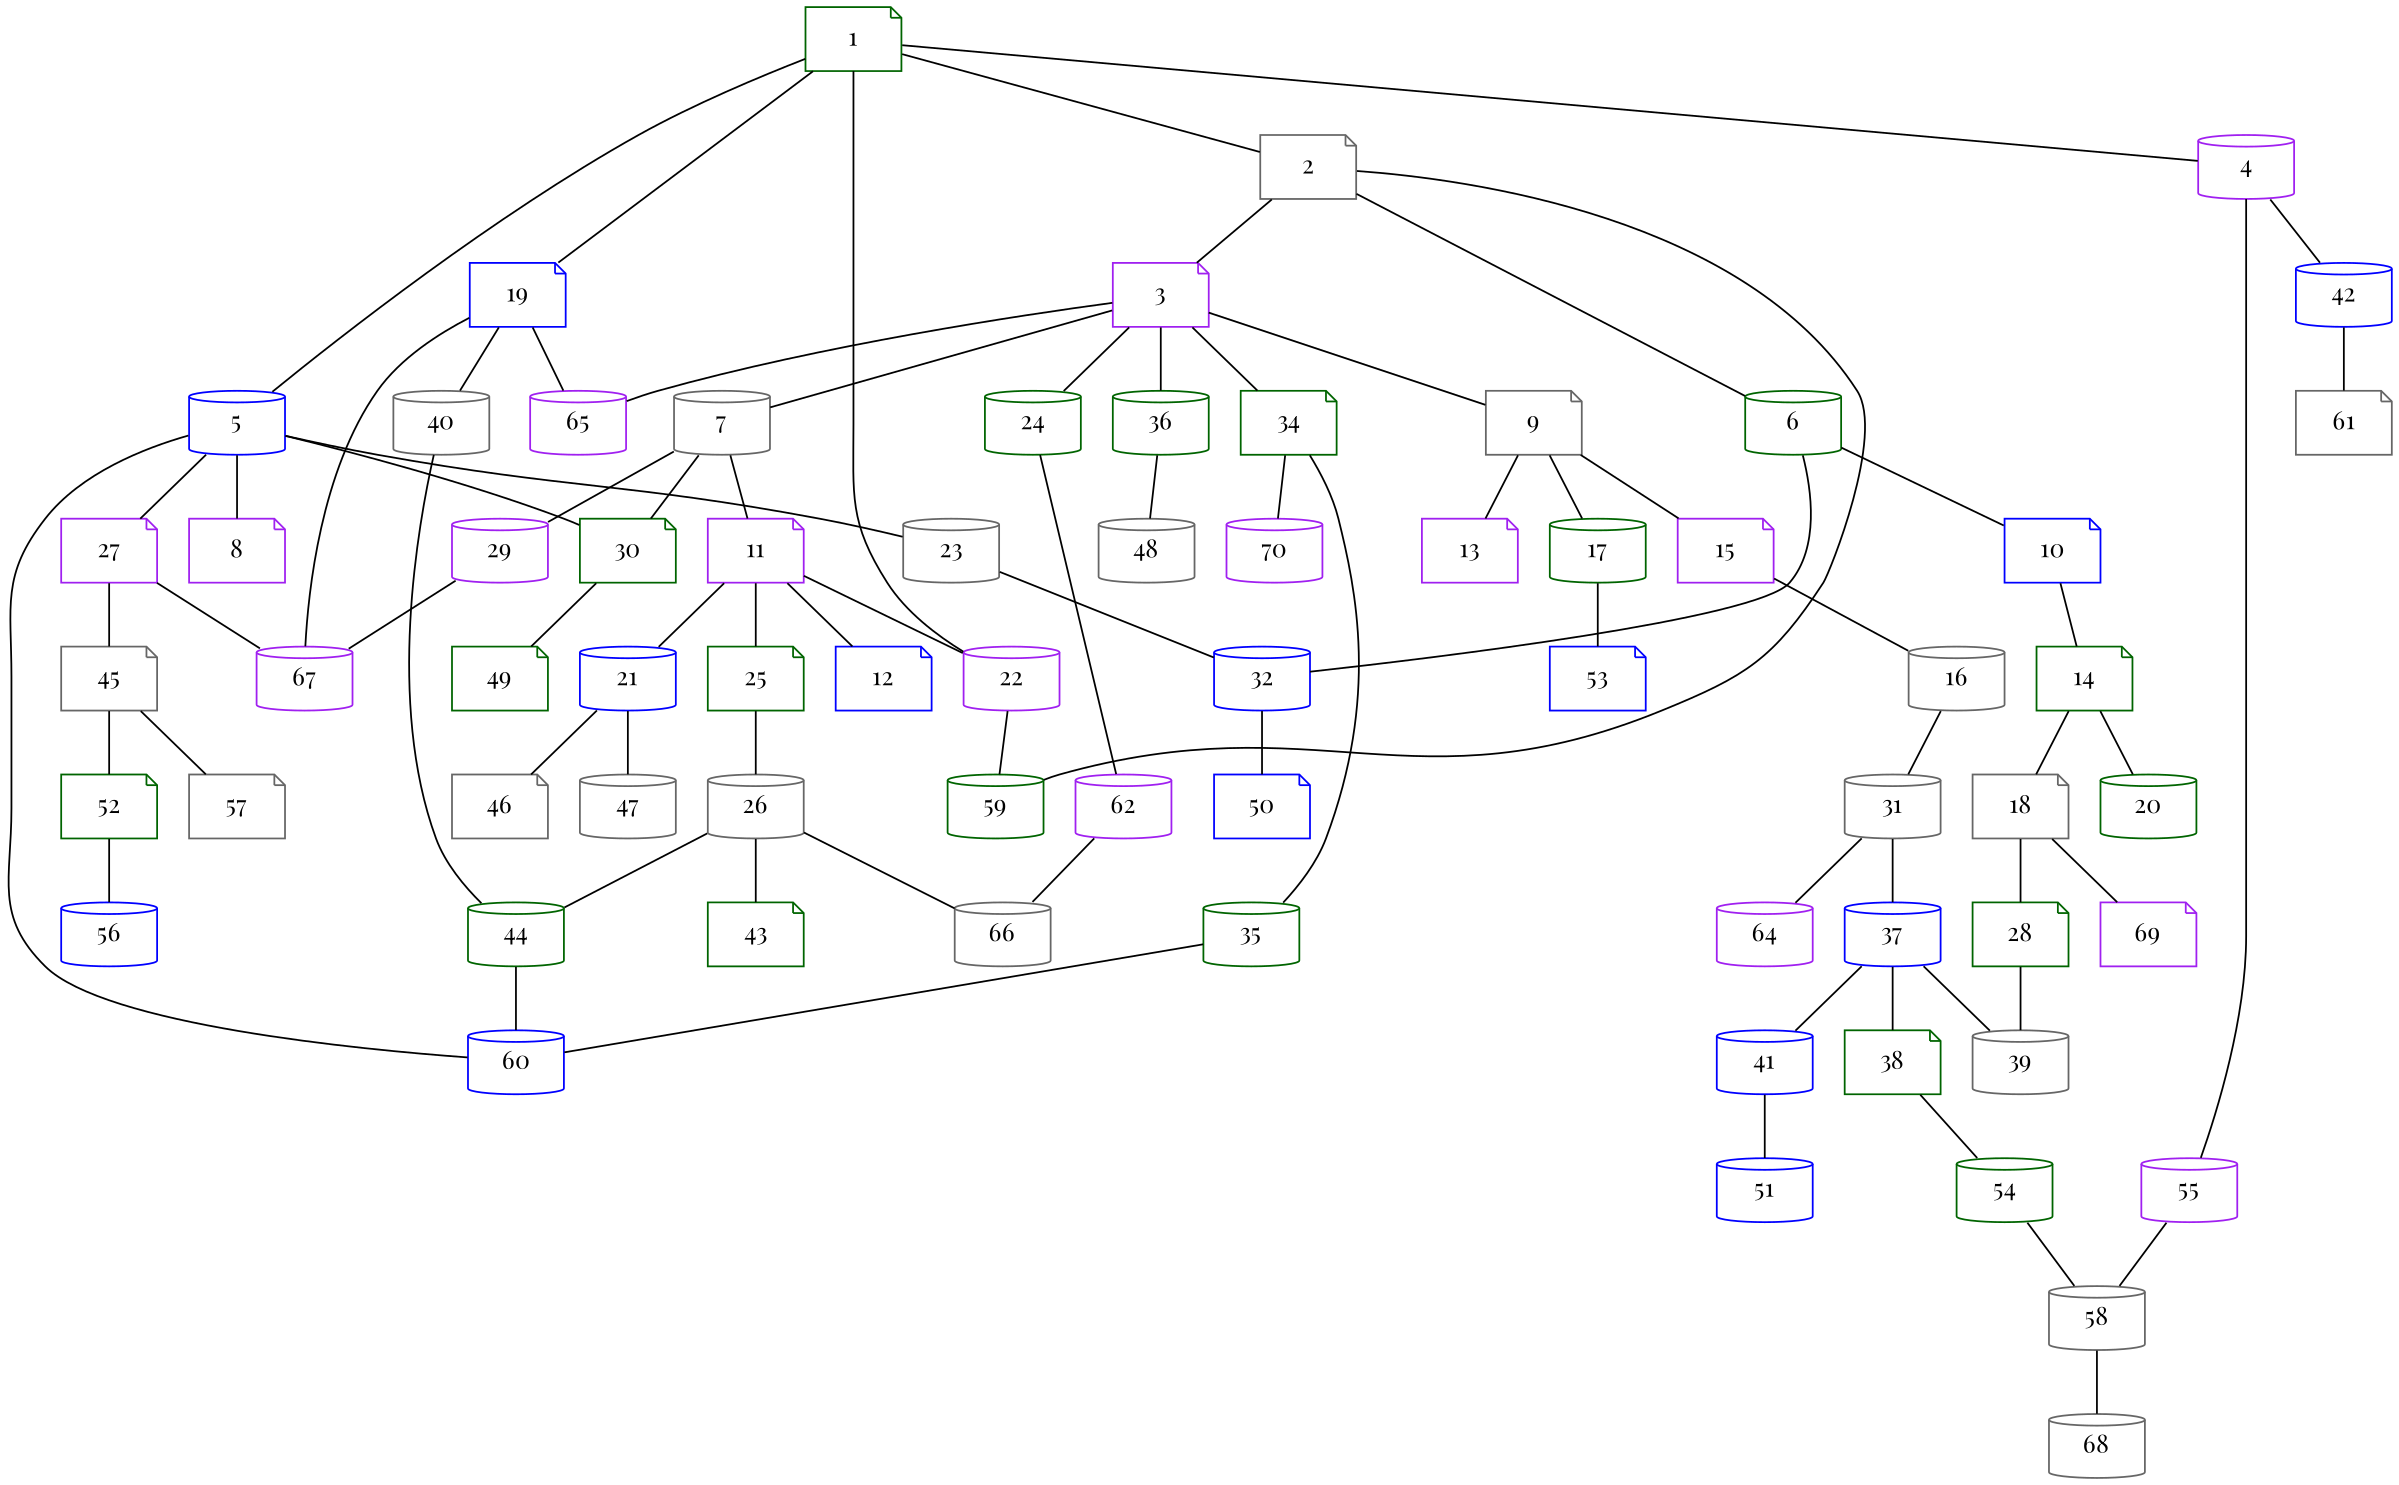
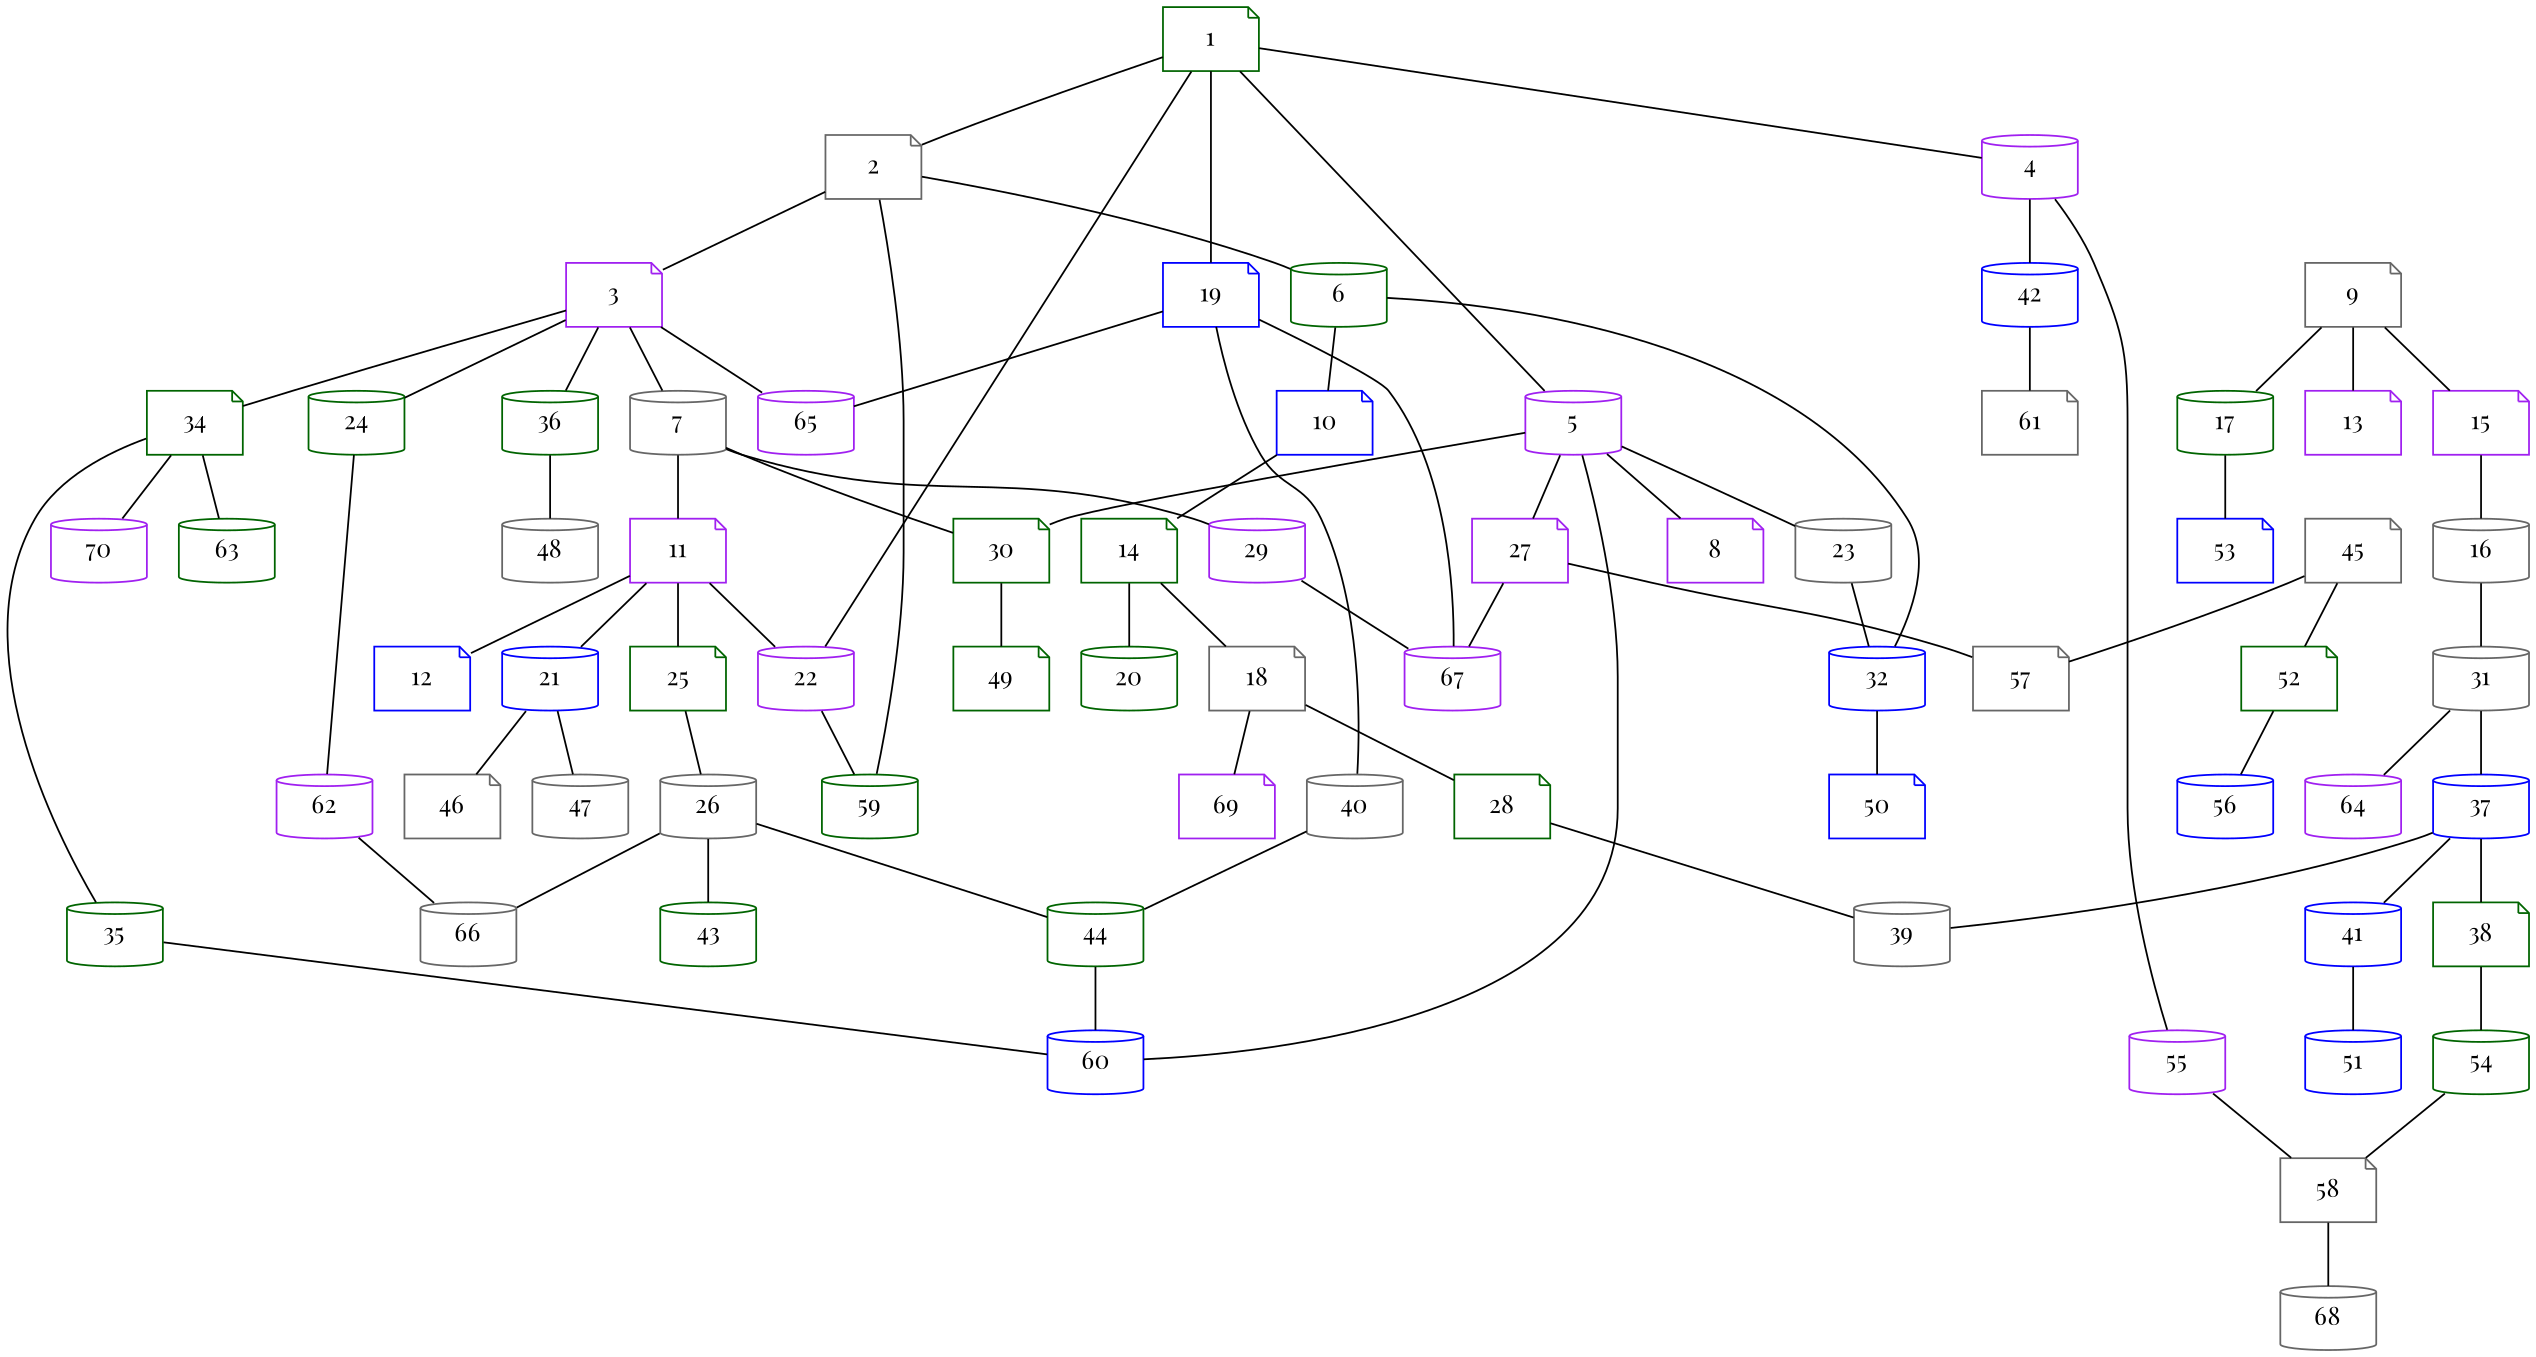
(1347, 359) -> none
(237, 423) -> (1573, 423)
none -> (227, 551)
(109, 615) -> (1771, 607)
(756, 934) -> (708, 934)
(2097, 1318) -> (2328, 1190)
